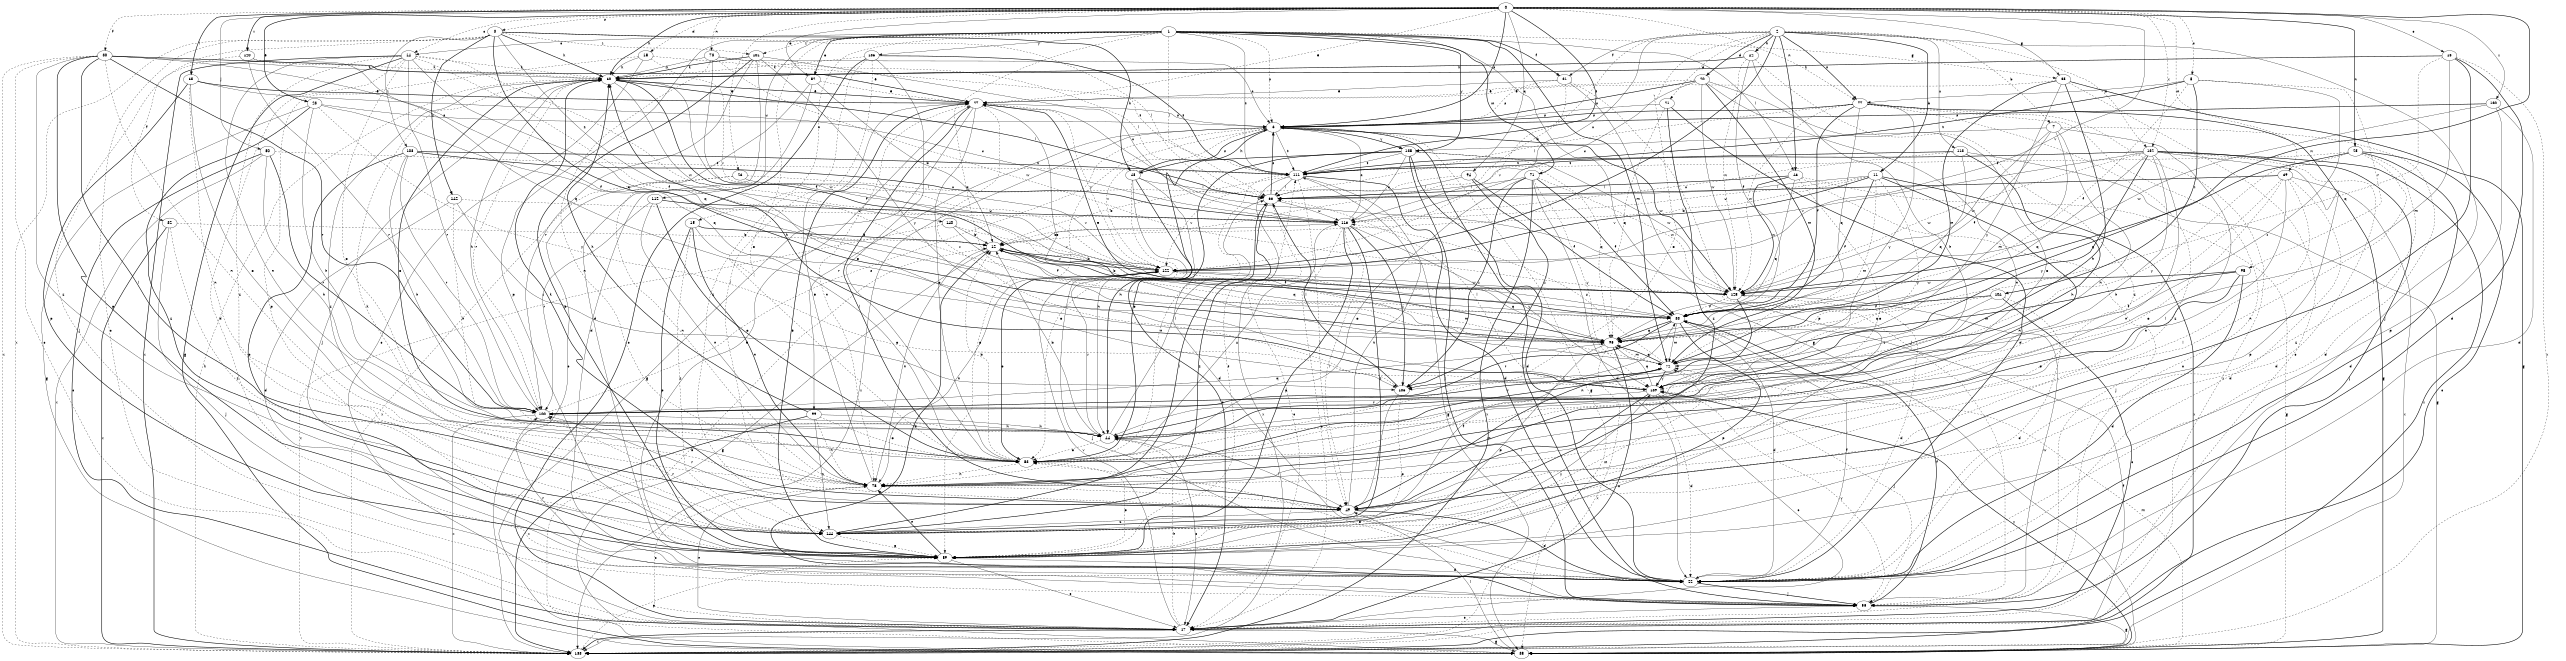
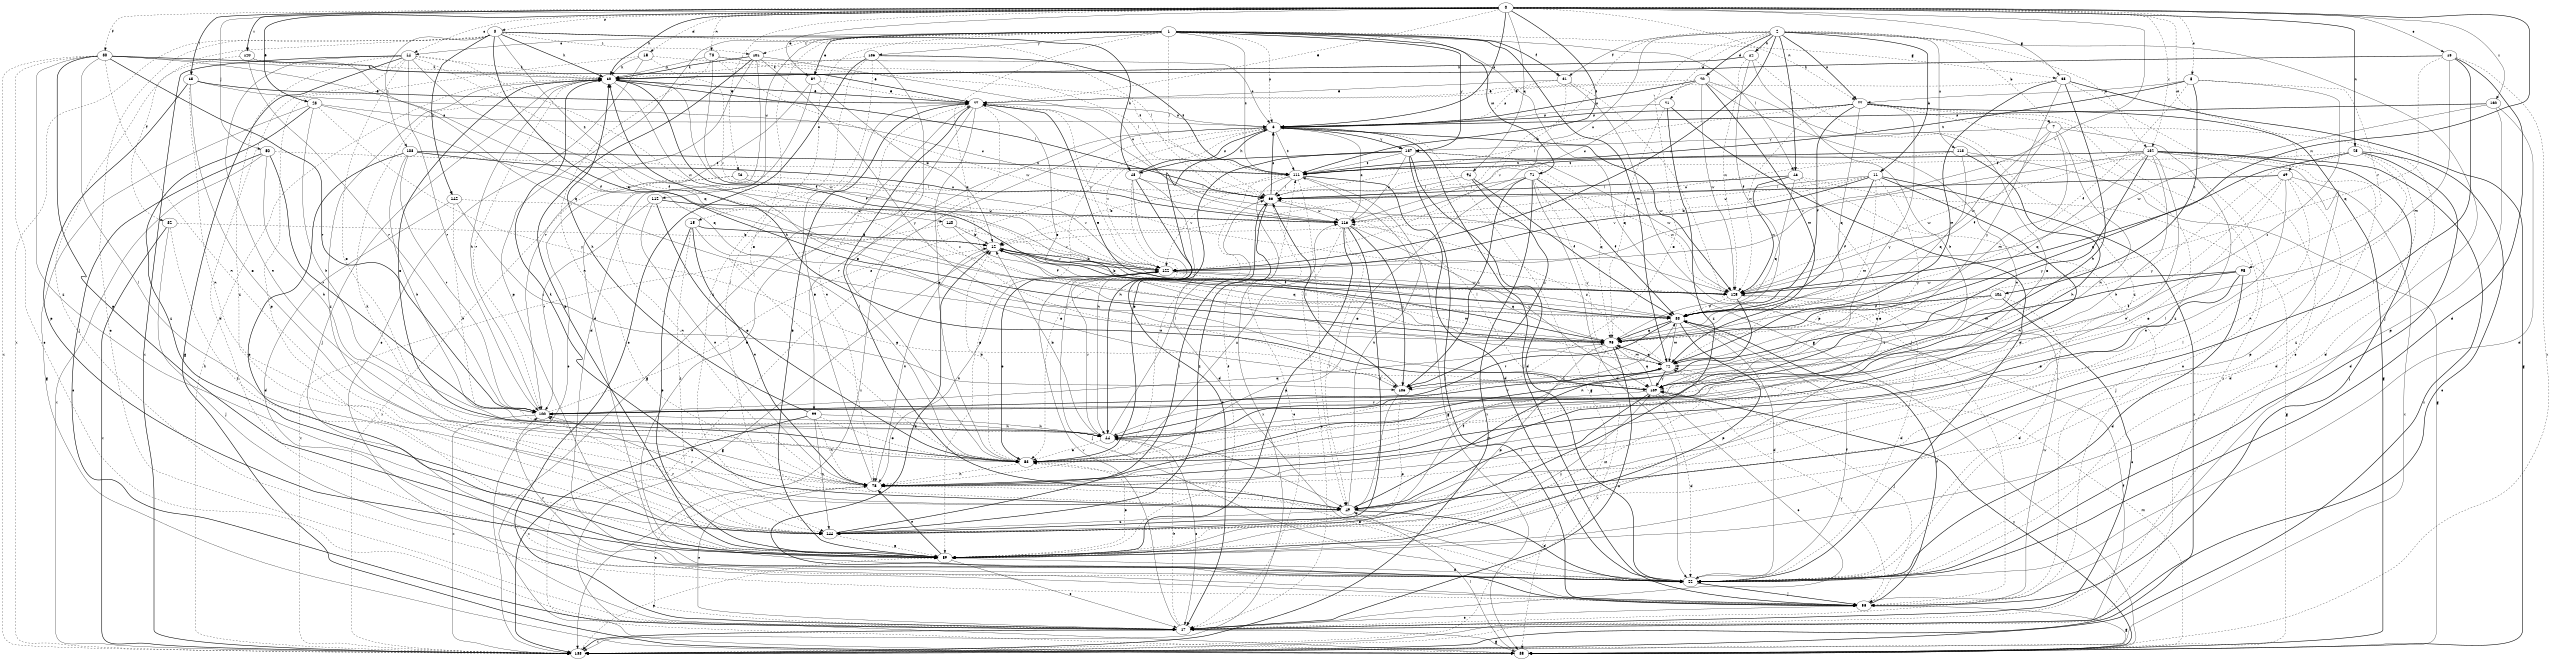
(1409, 151) -> (1409, 151)
(1152, 228) -> none
(552, 457) -> (552, 457)
